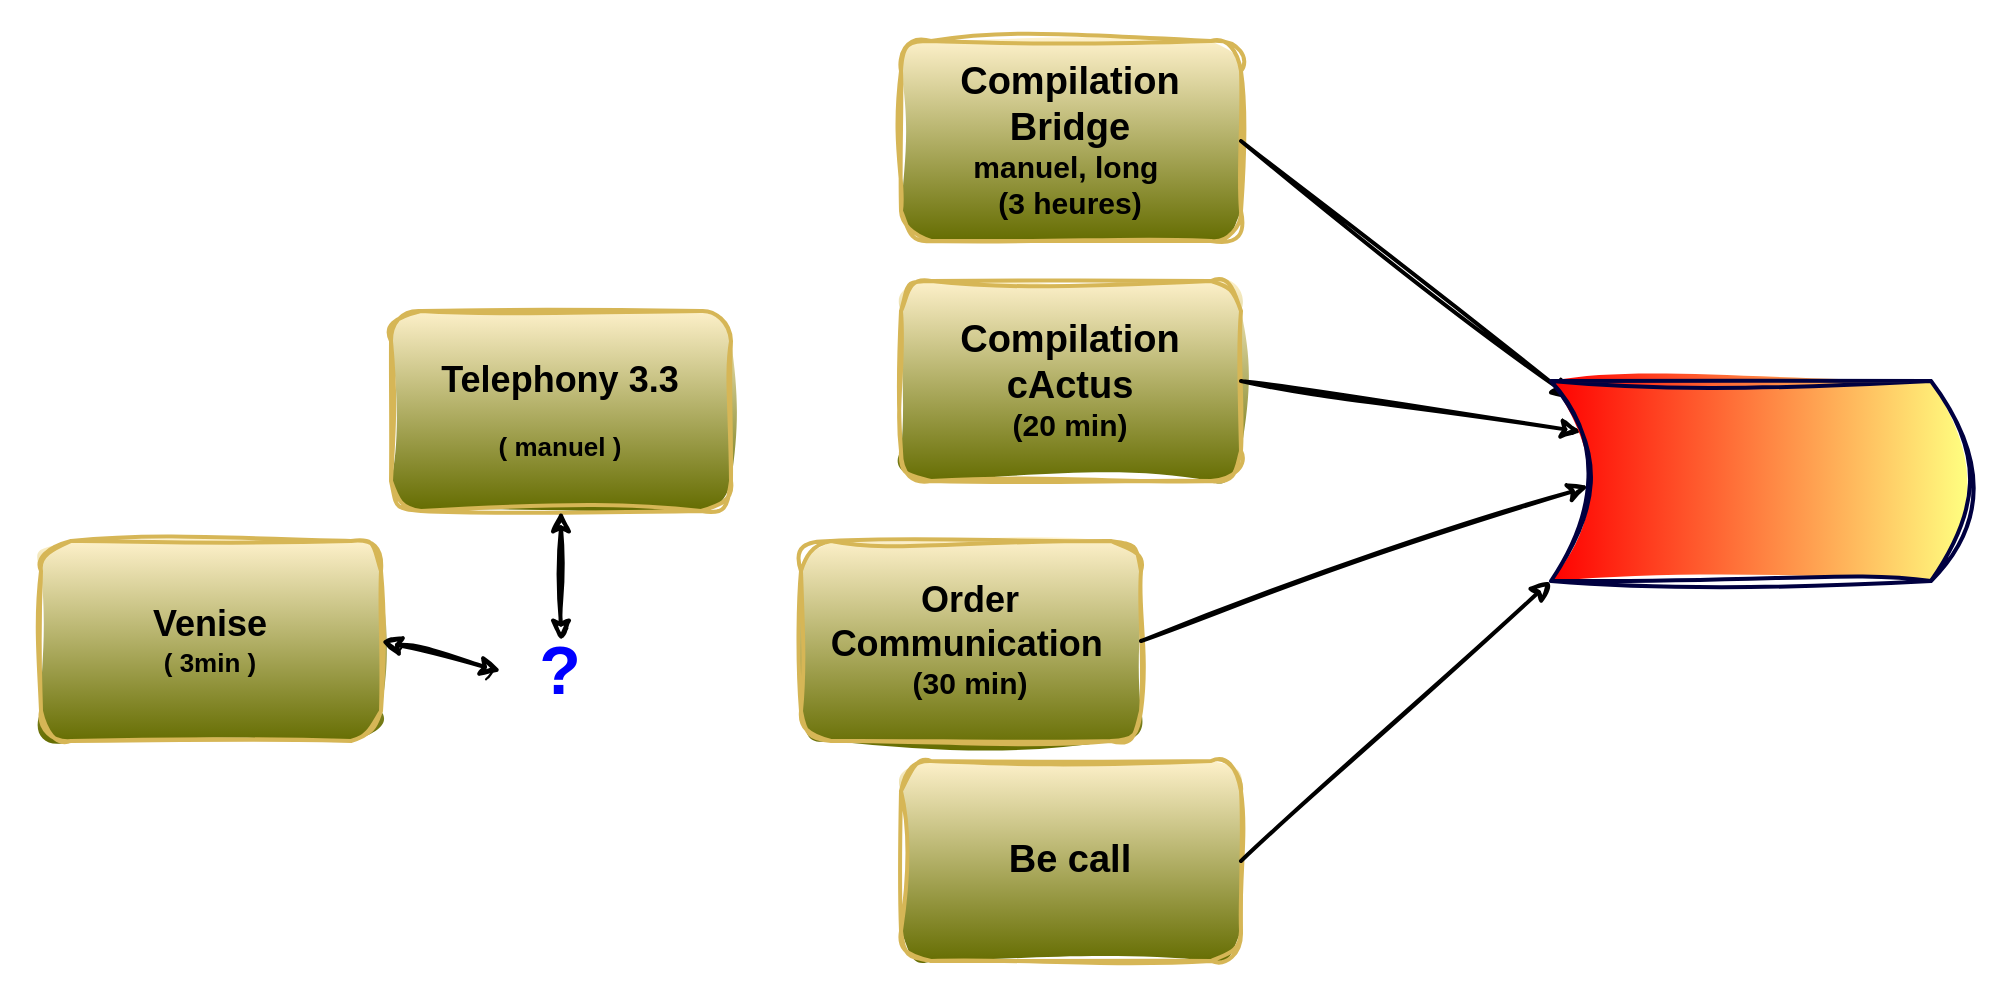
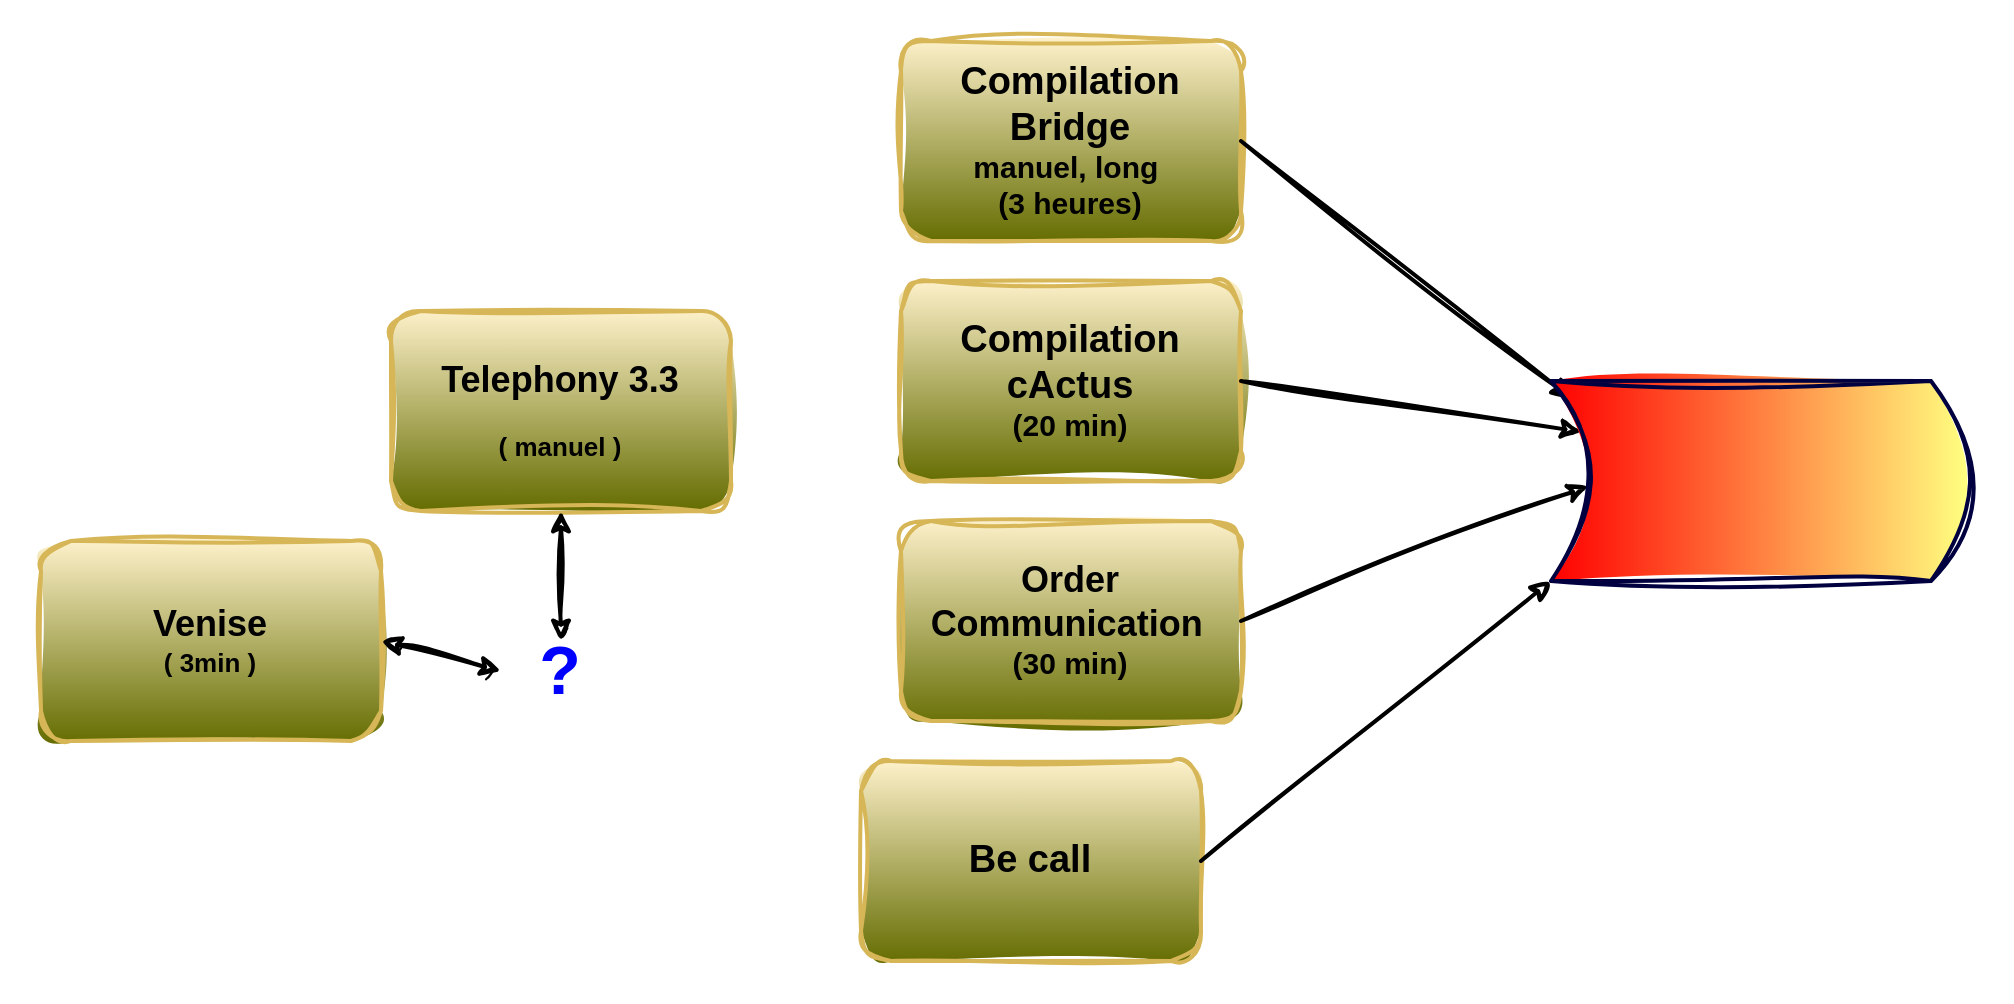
(971, 641) -> (1071, 621)
(1071, 861) -> (1031, 861)
